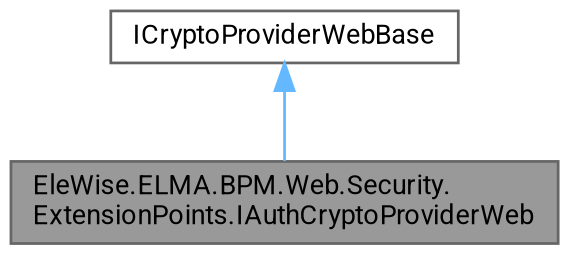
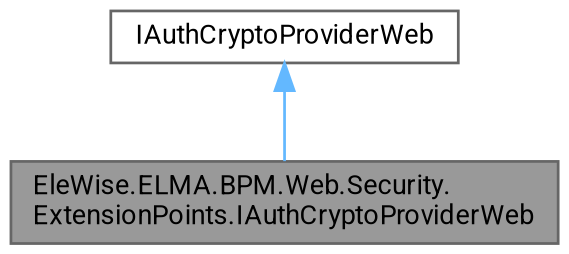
(285, 37) -> (285, 37)
